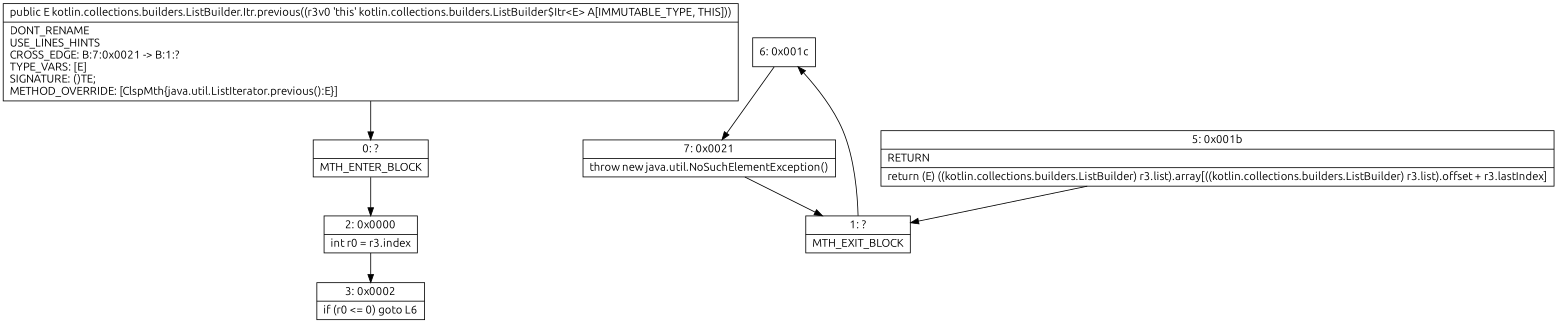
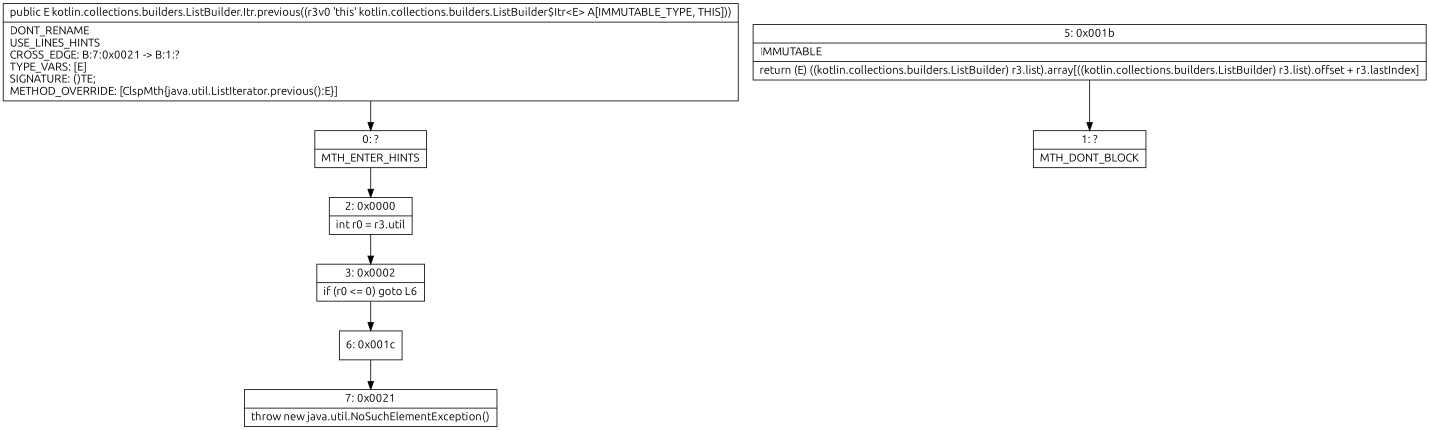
(846, 139) -> (371, 312)
(909, 158) -> (791, 52)
(371, 167) -> (371, 158)
(780, 195) -> none
(371, 243) -> (371, 225)
(858, 243) -> (1090, 158)
